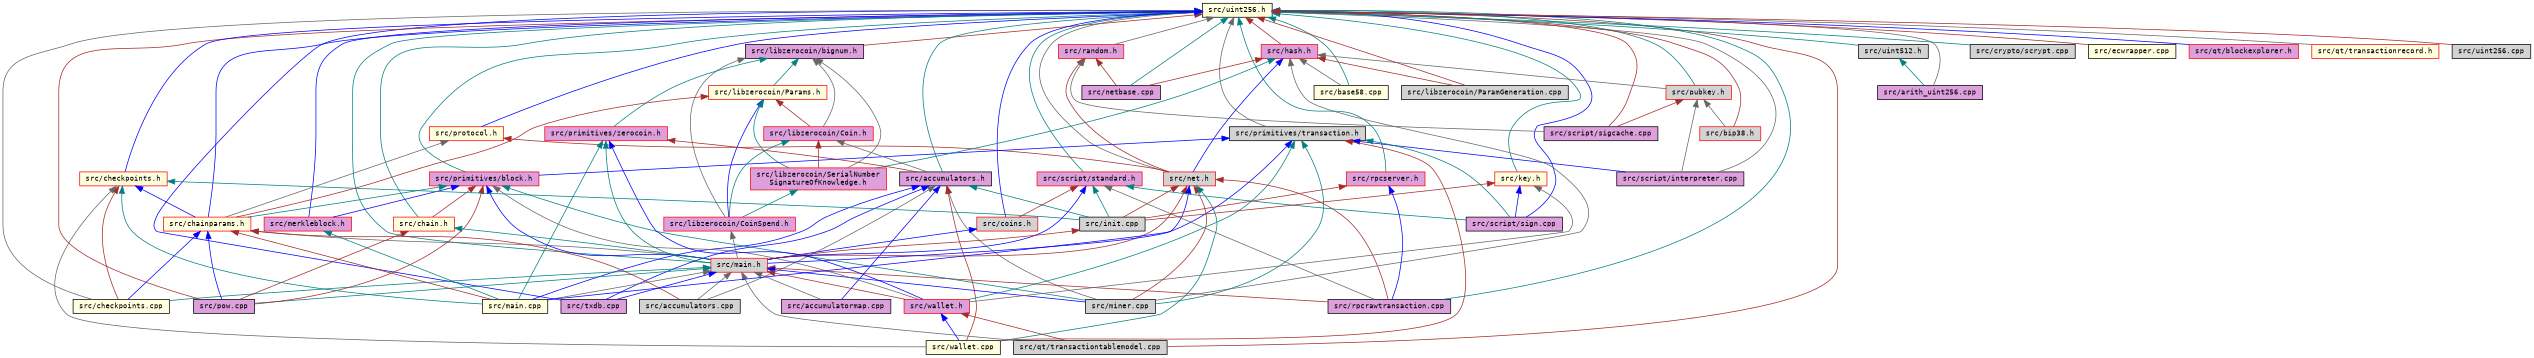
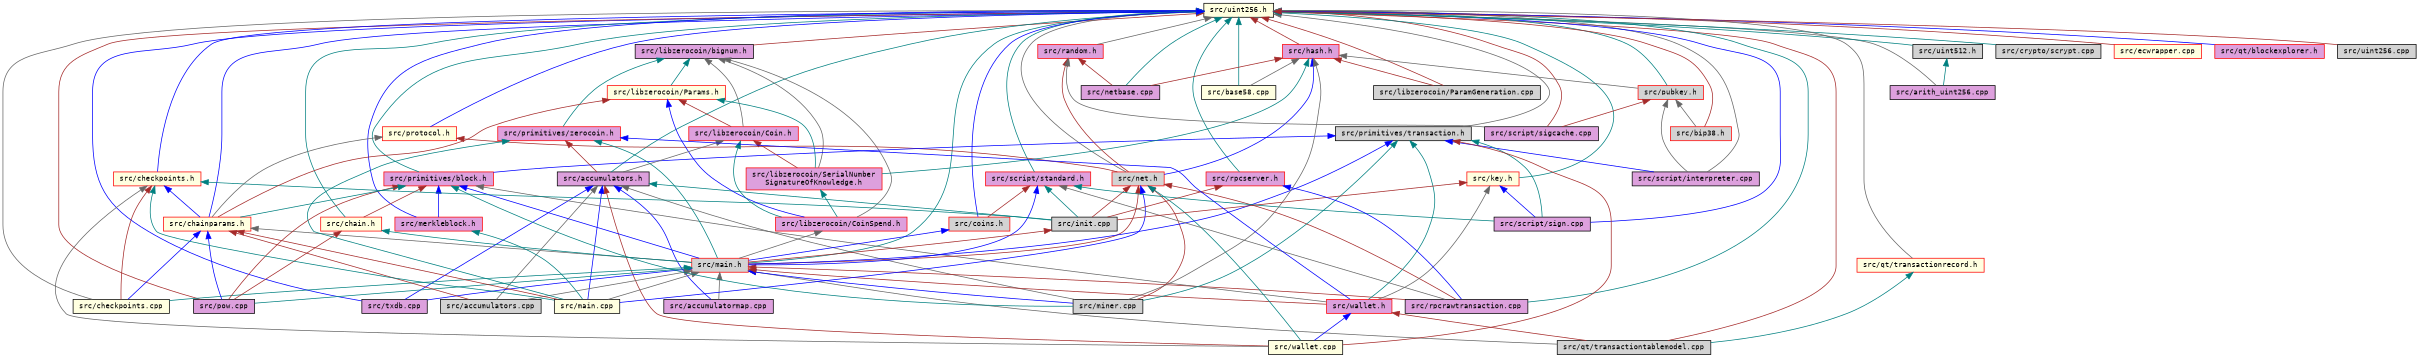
(2132, 51) -> (2158, 51)
none -> (1814, 324)
